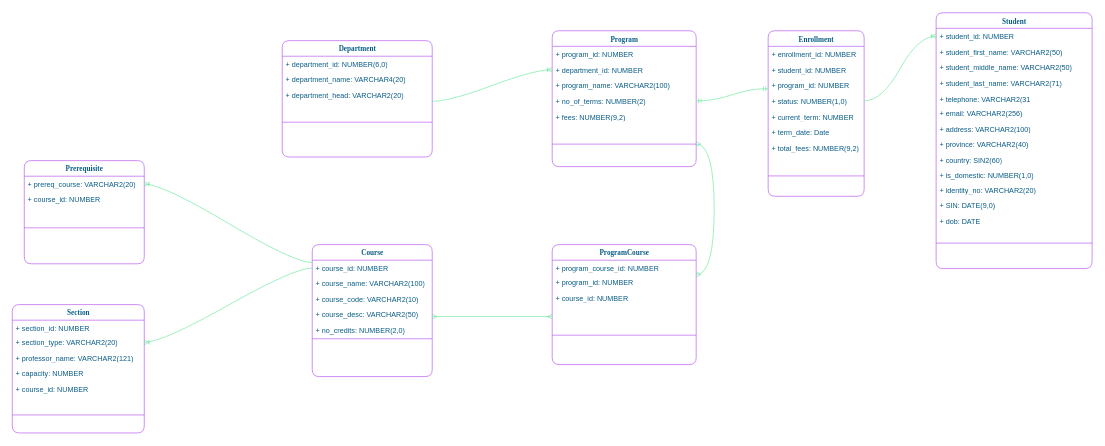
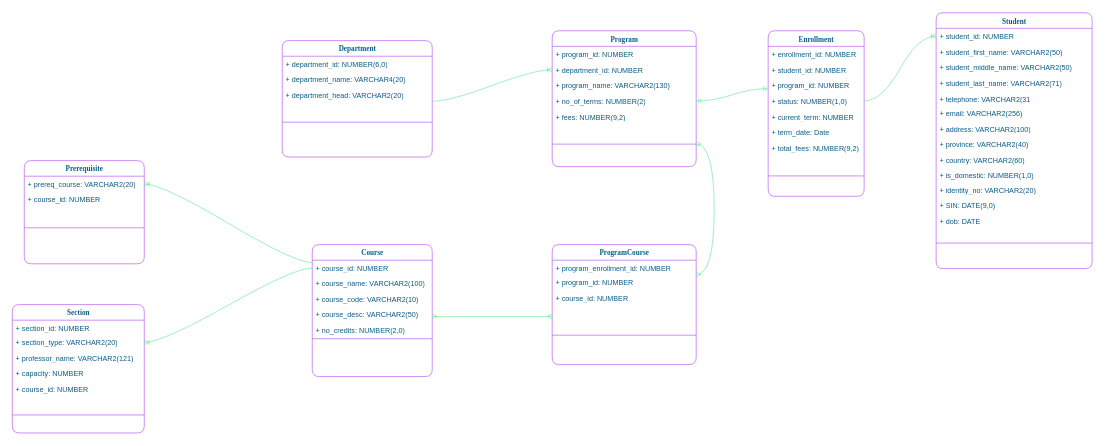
(612, 86) -> (612, 86)
(975, 161) -> (983, 161)
(607, 269) -> (613, 269)
